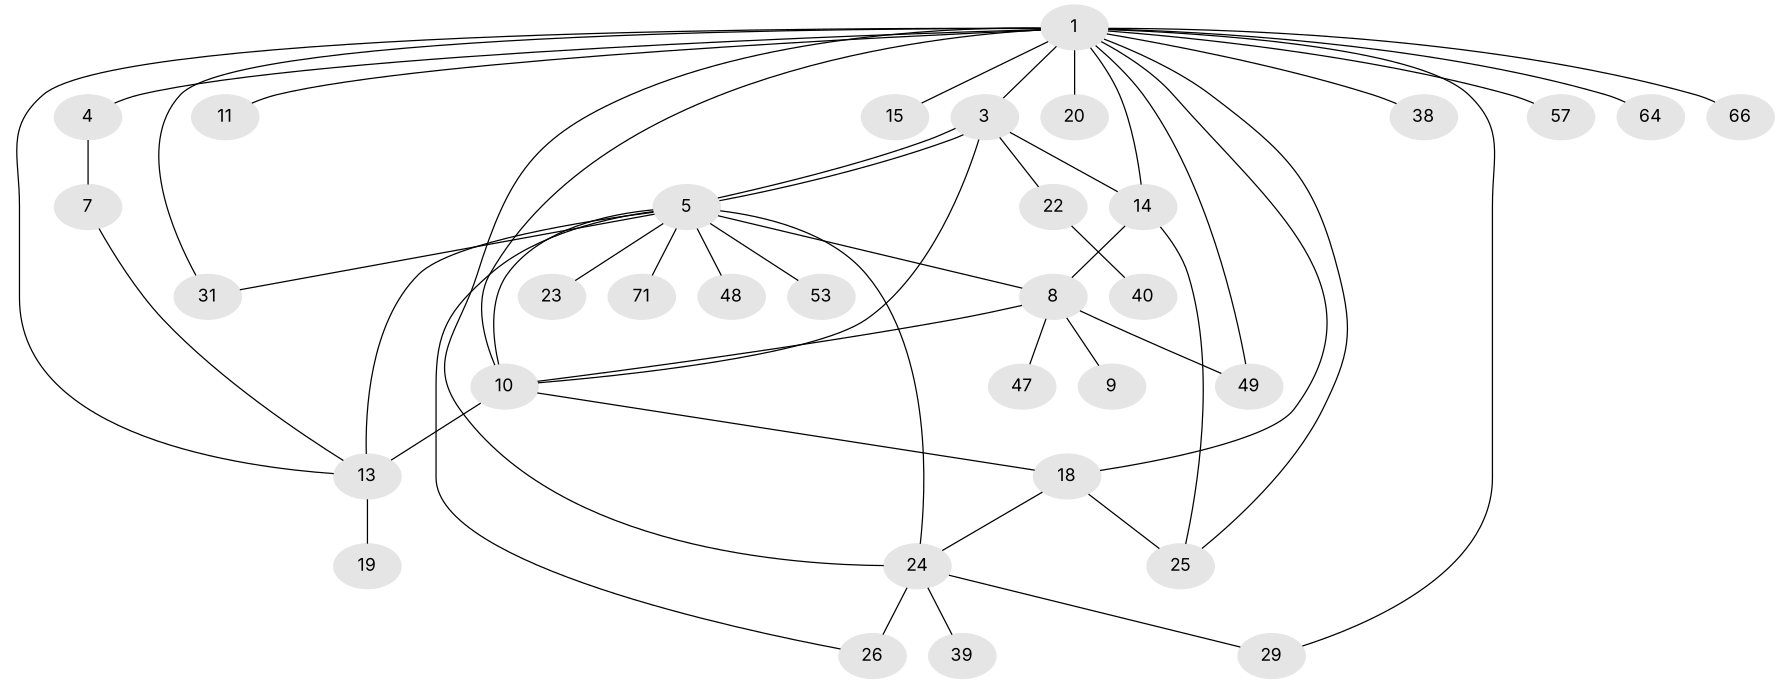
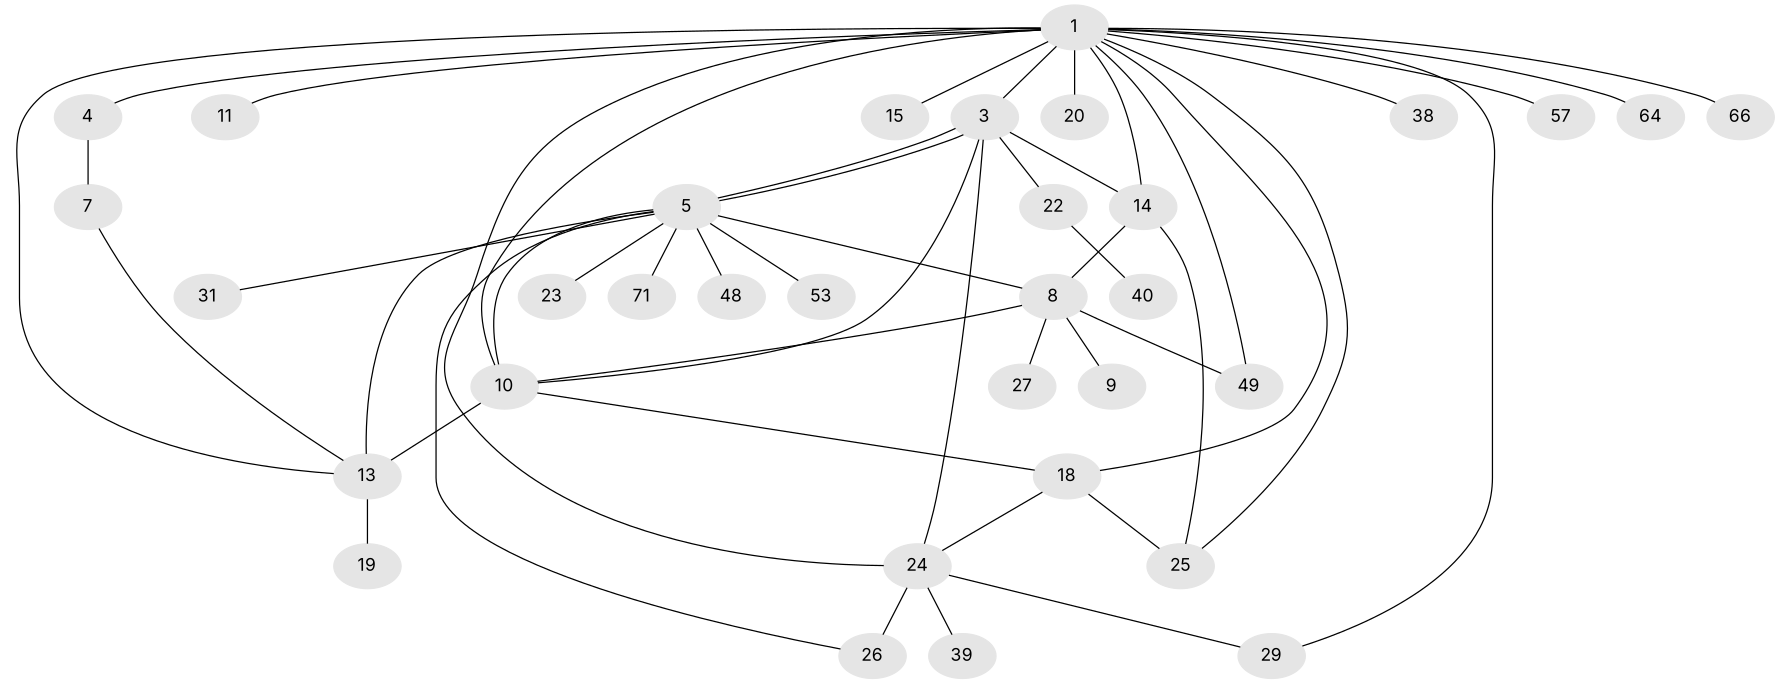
(379, 51) -> none
(892, 315) -> (962, 343)
(1022, 387) -> (1022, 387)
